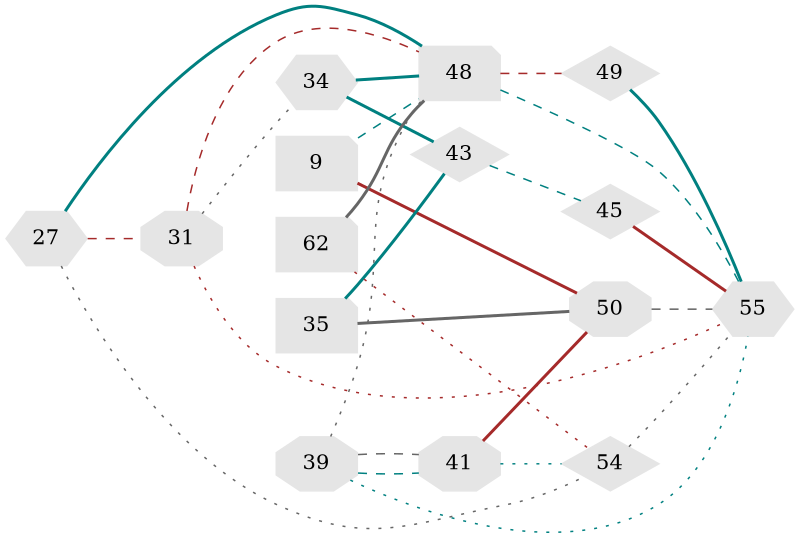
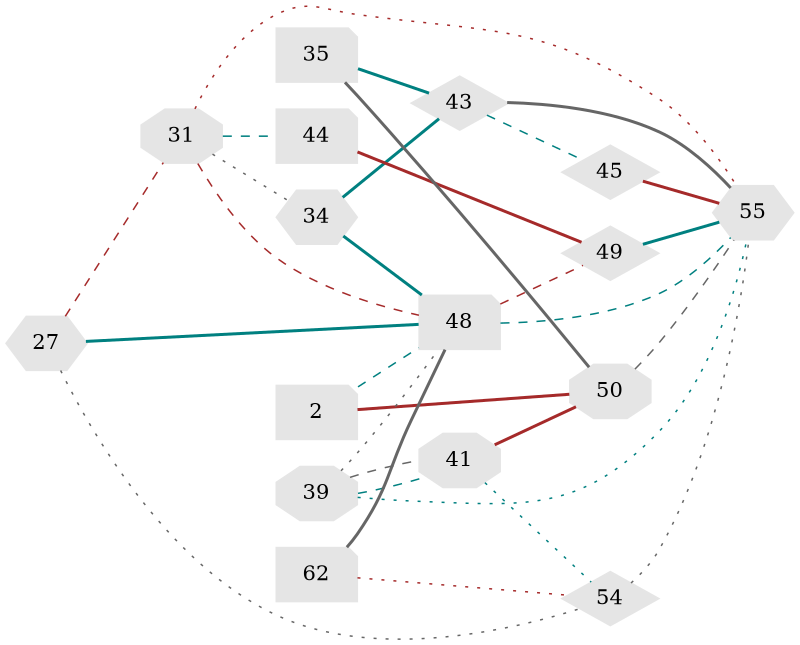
none -> (629, 121)
none -> (317, 136)
(317, 164) -> (317, 412)
